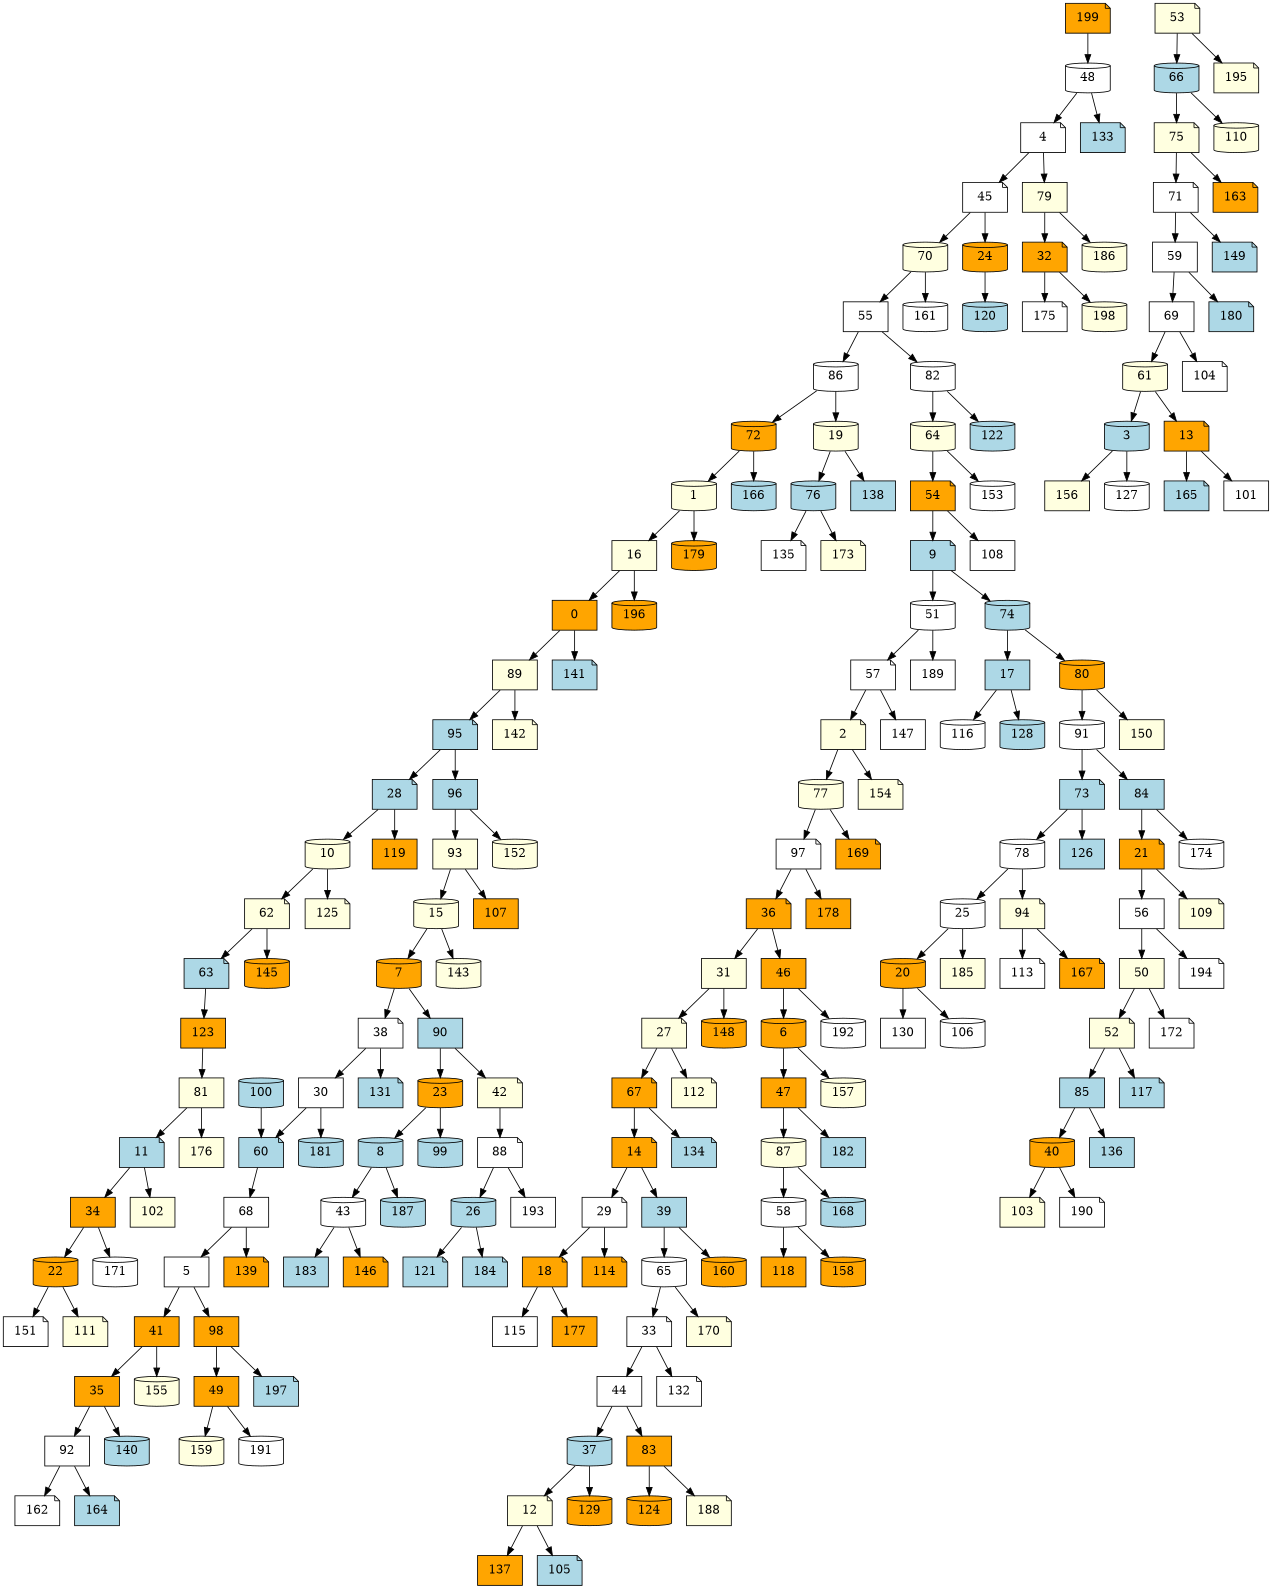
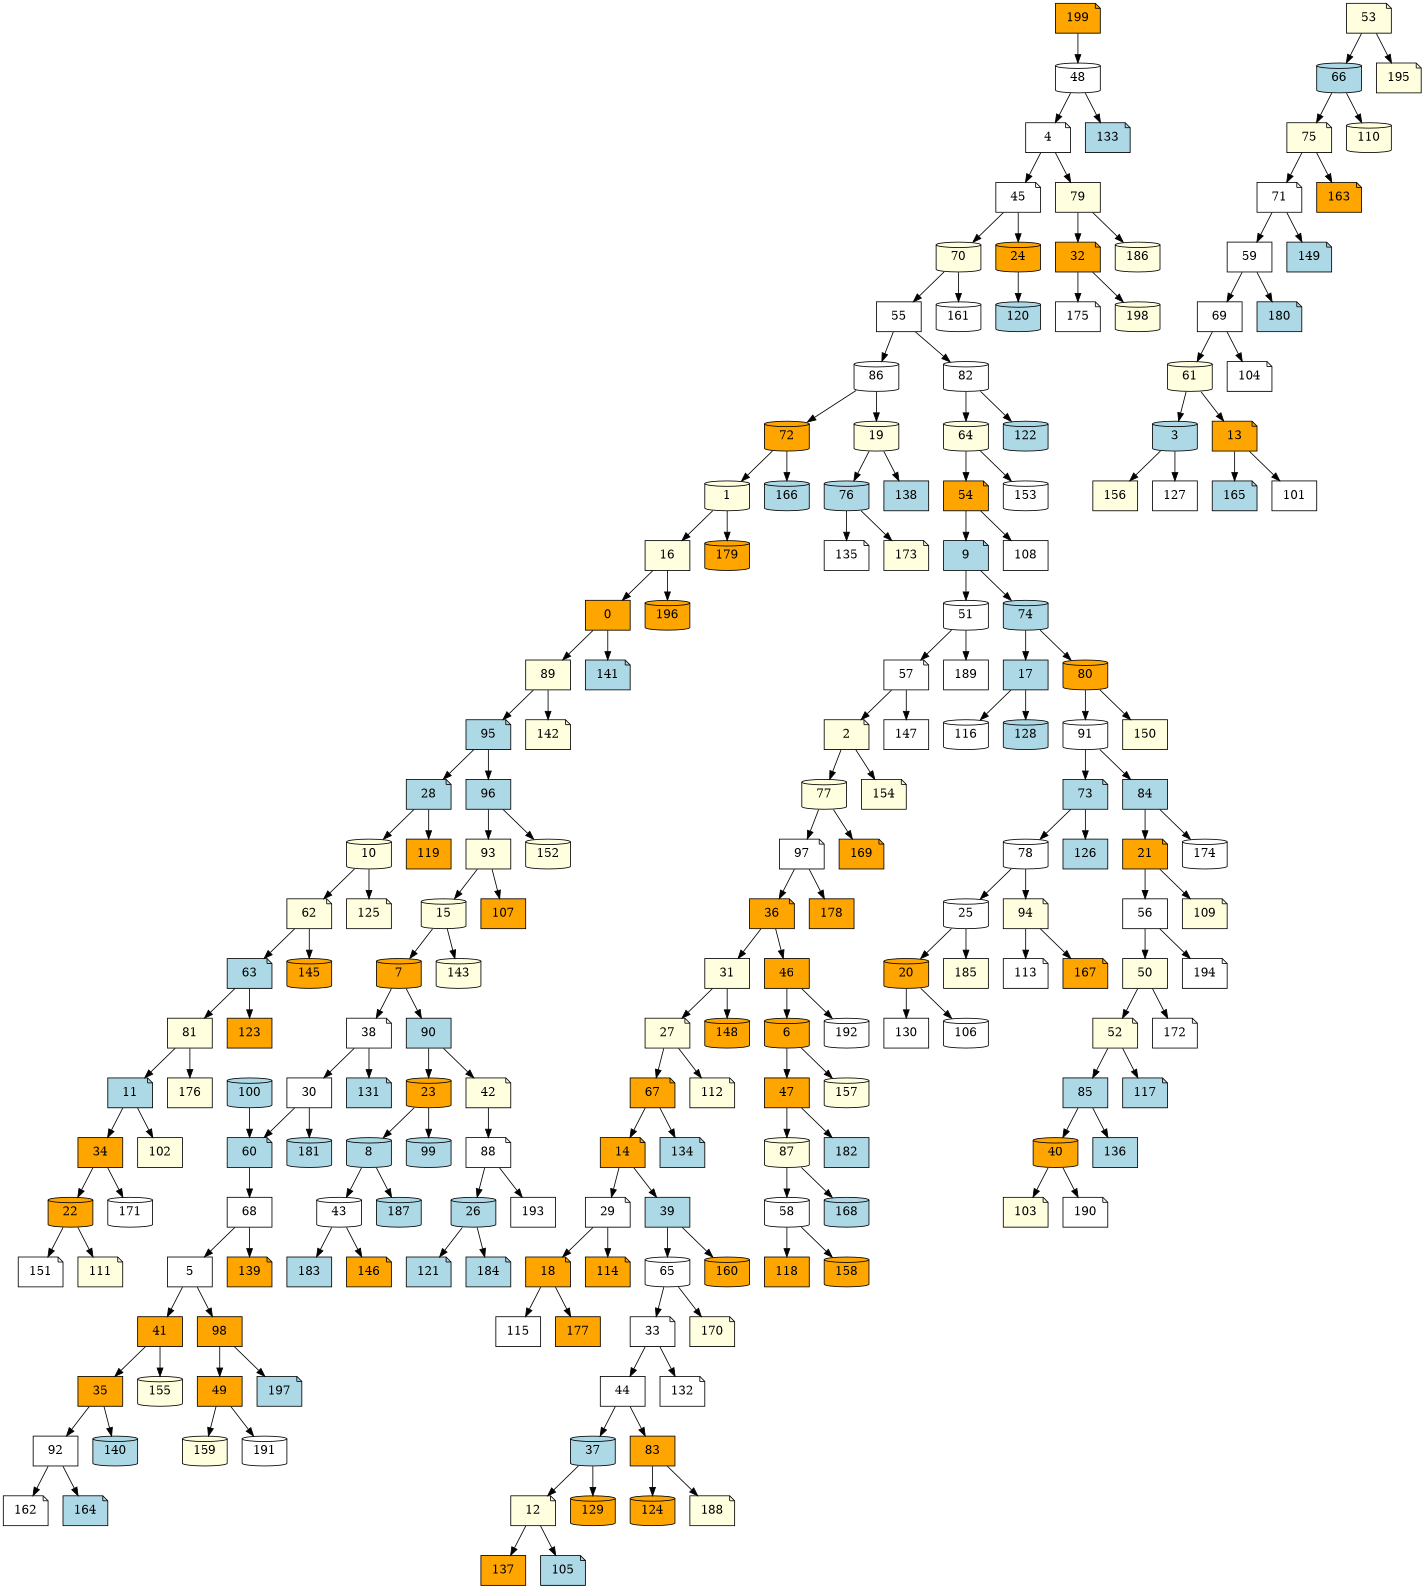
(1127, 496) -> (1175, 496)
(202, 1059) -> (223, 1000)
